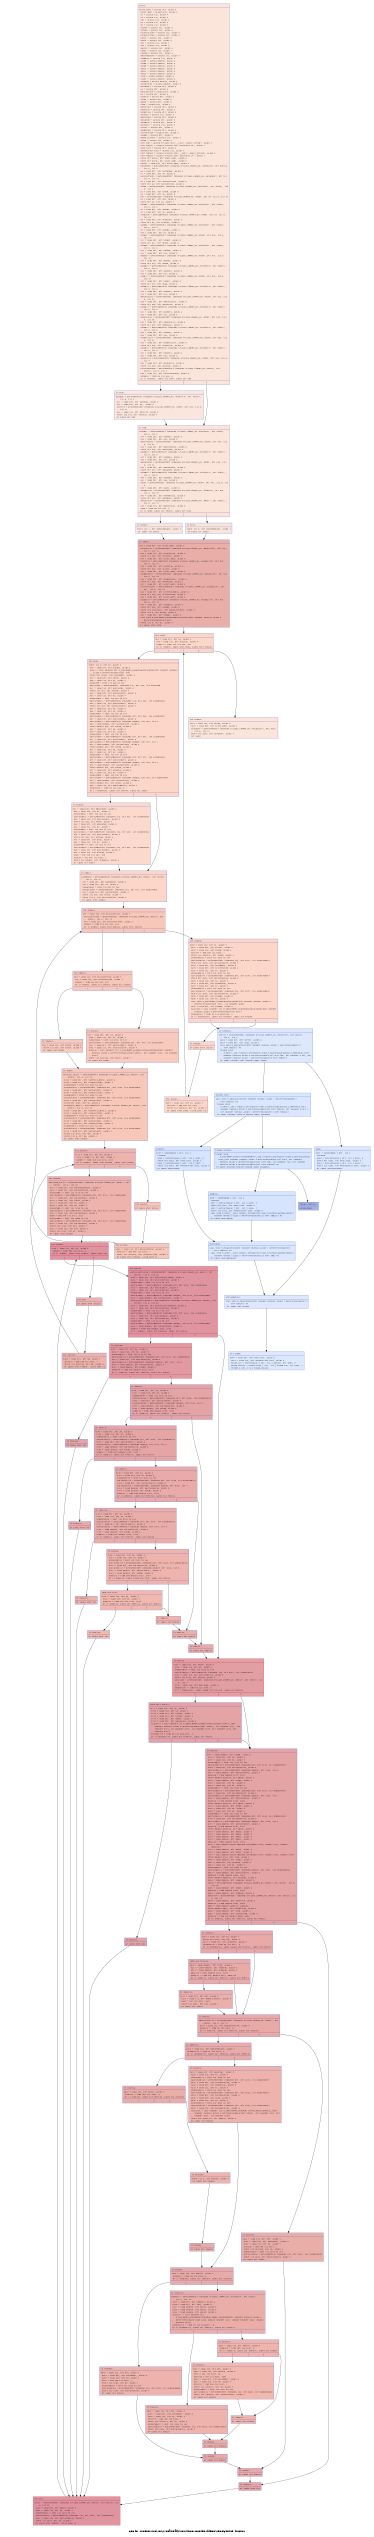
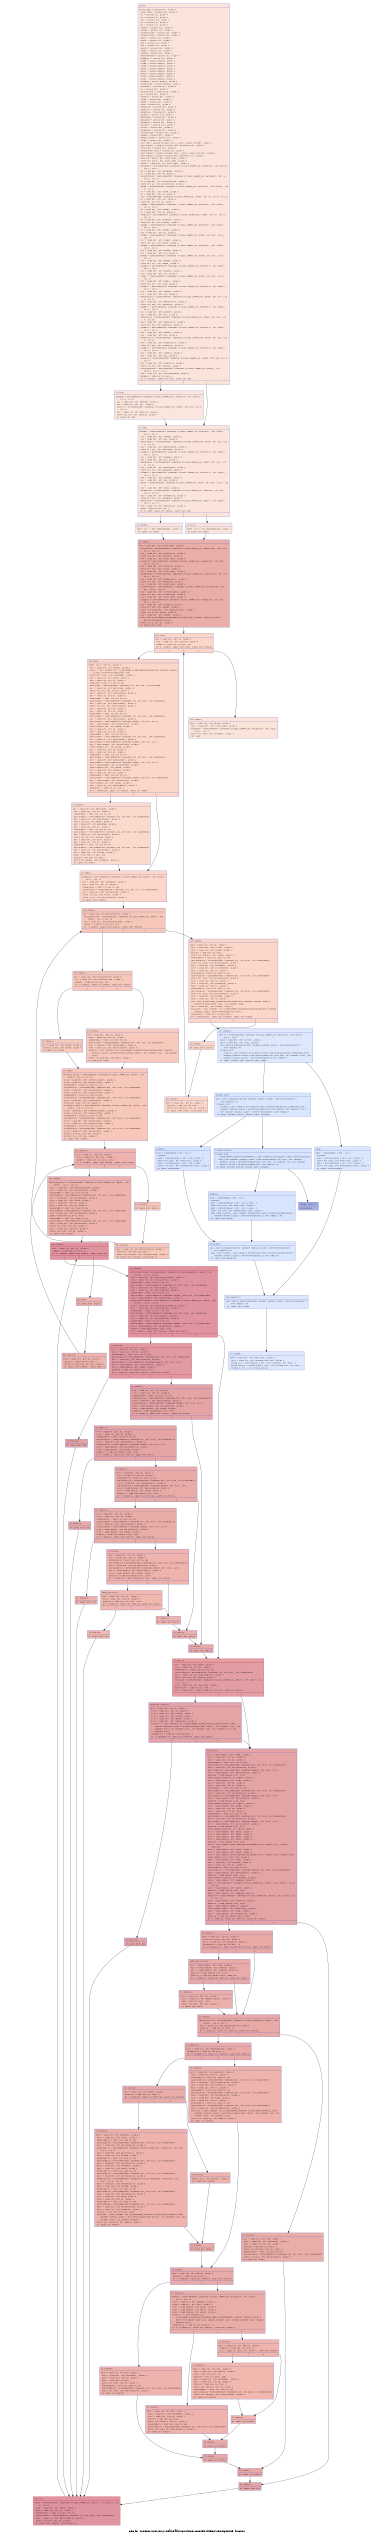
(126, 1420) -> none
none -> (141, 2178)
